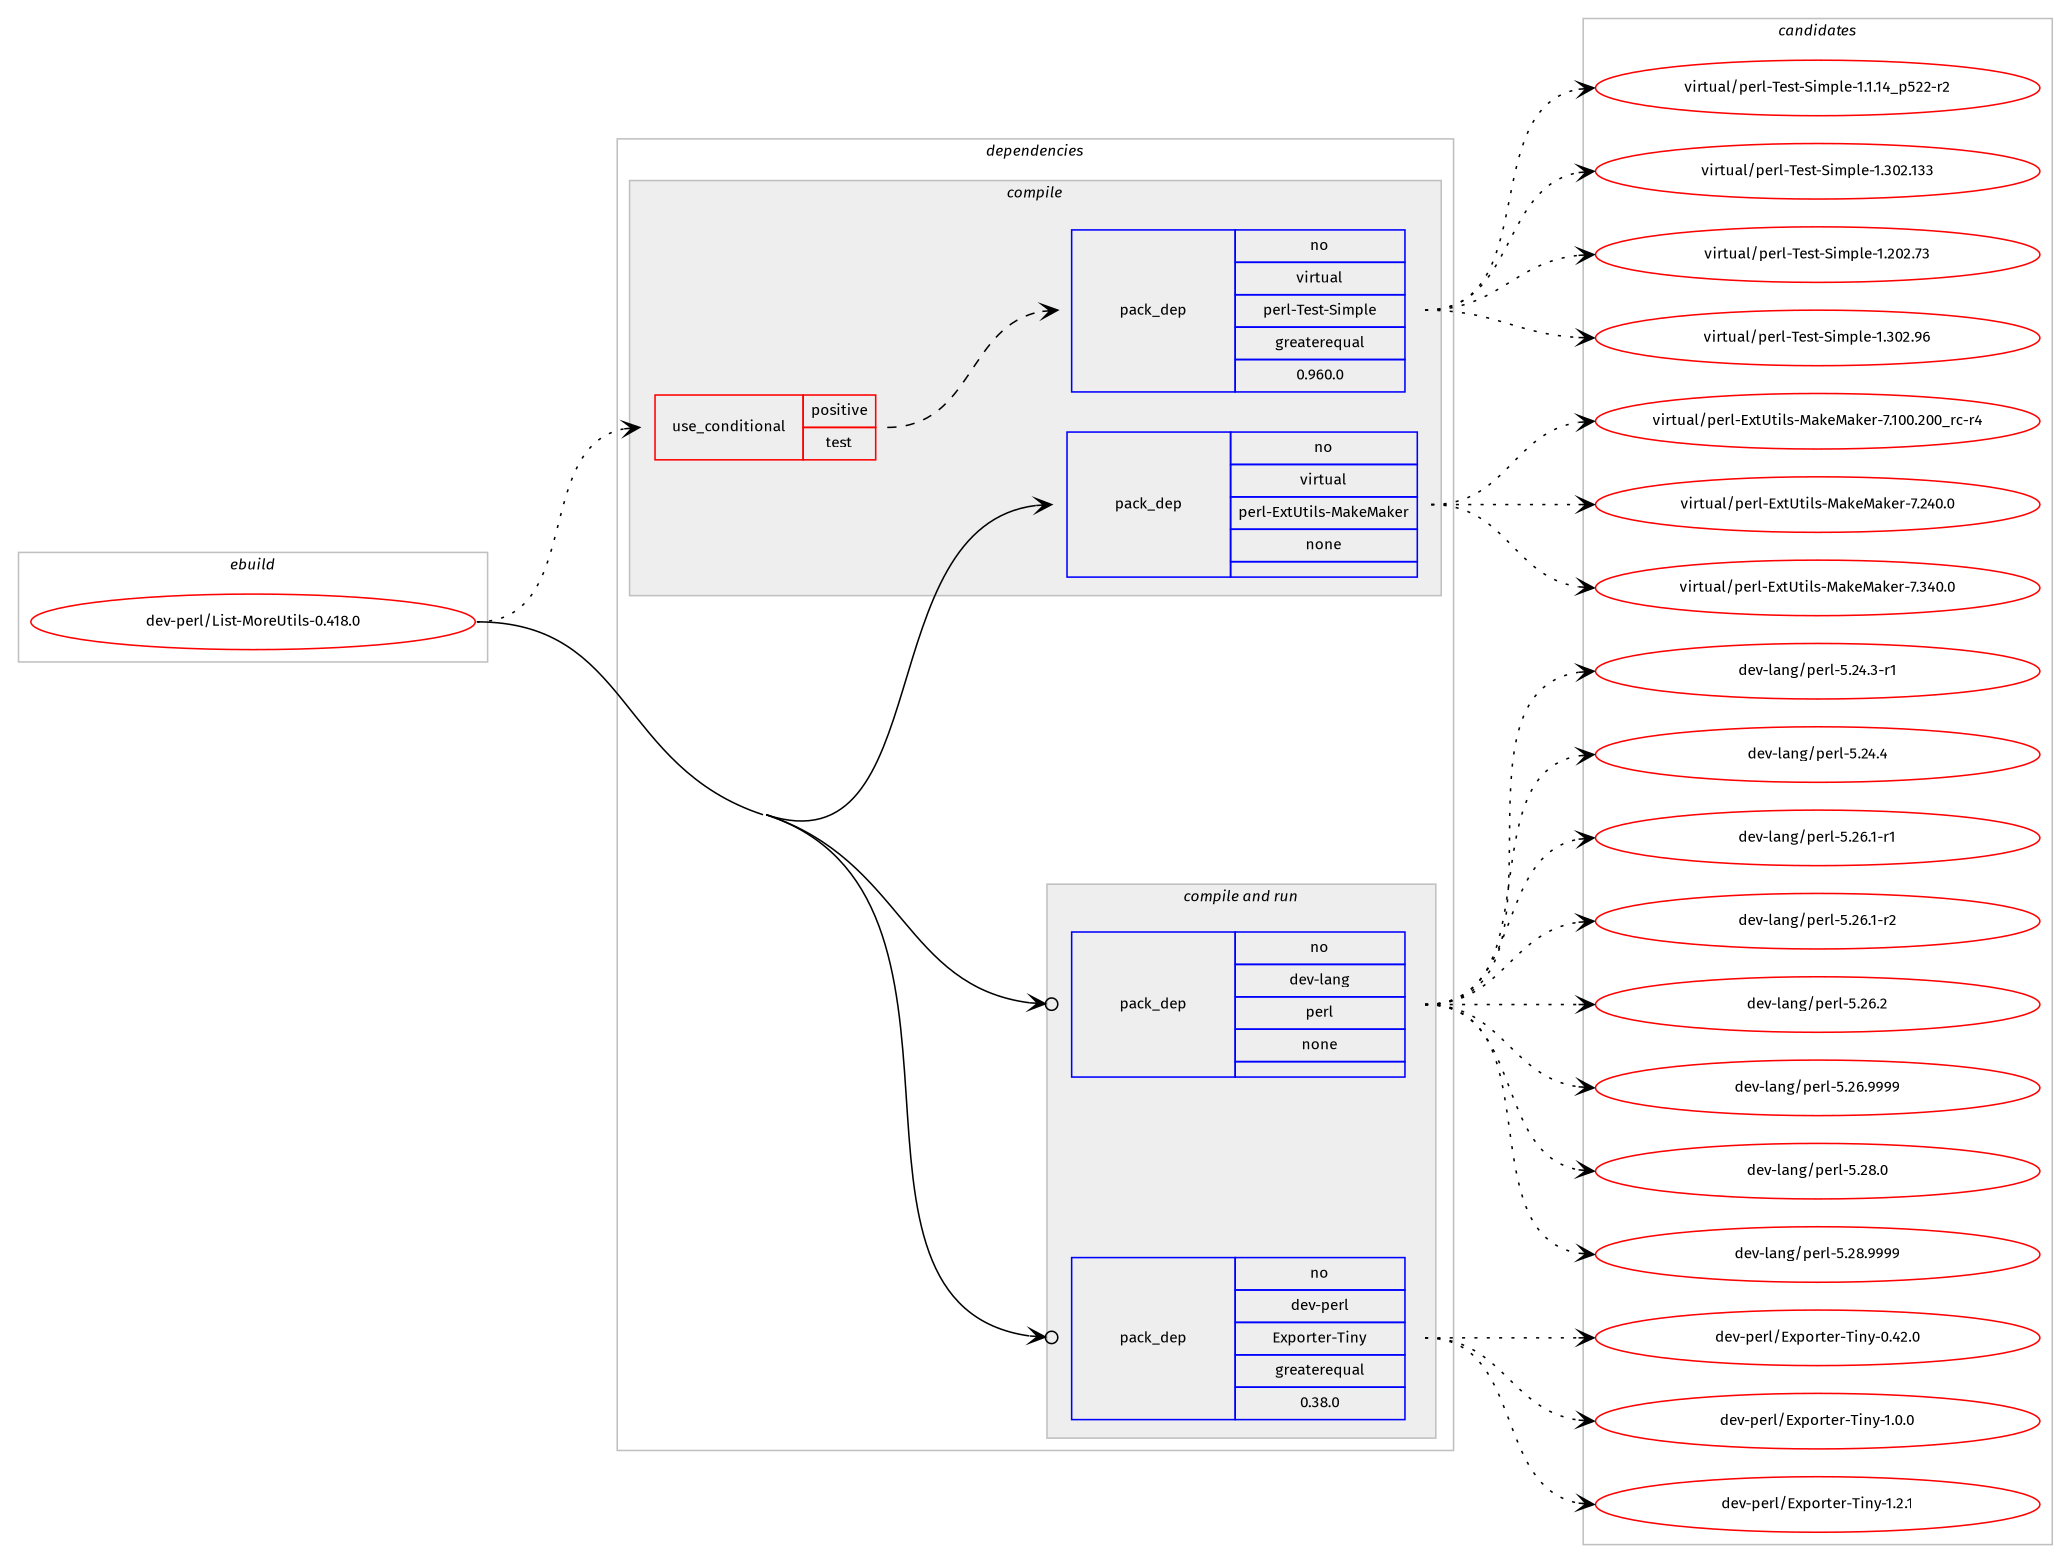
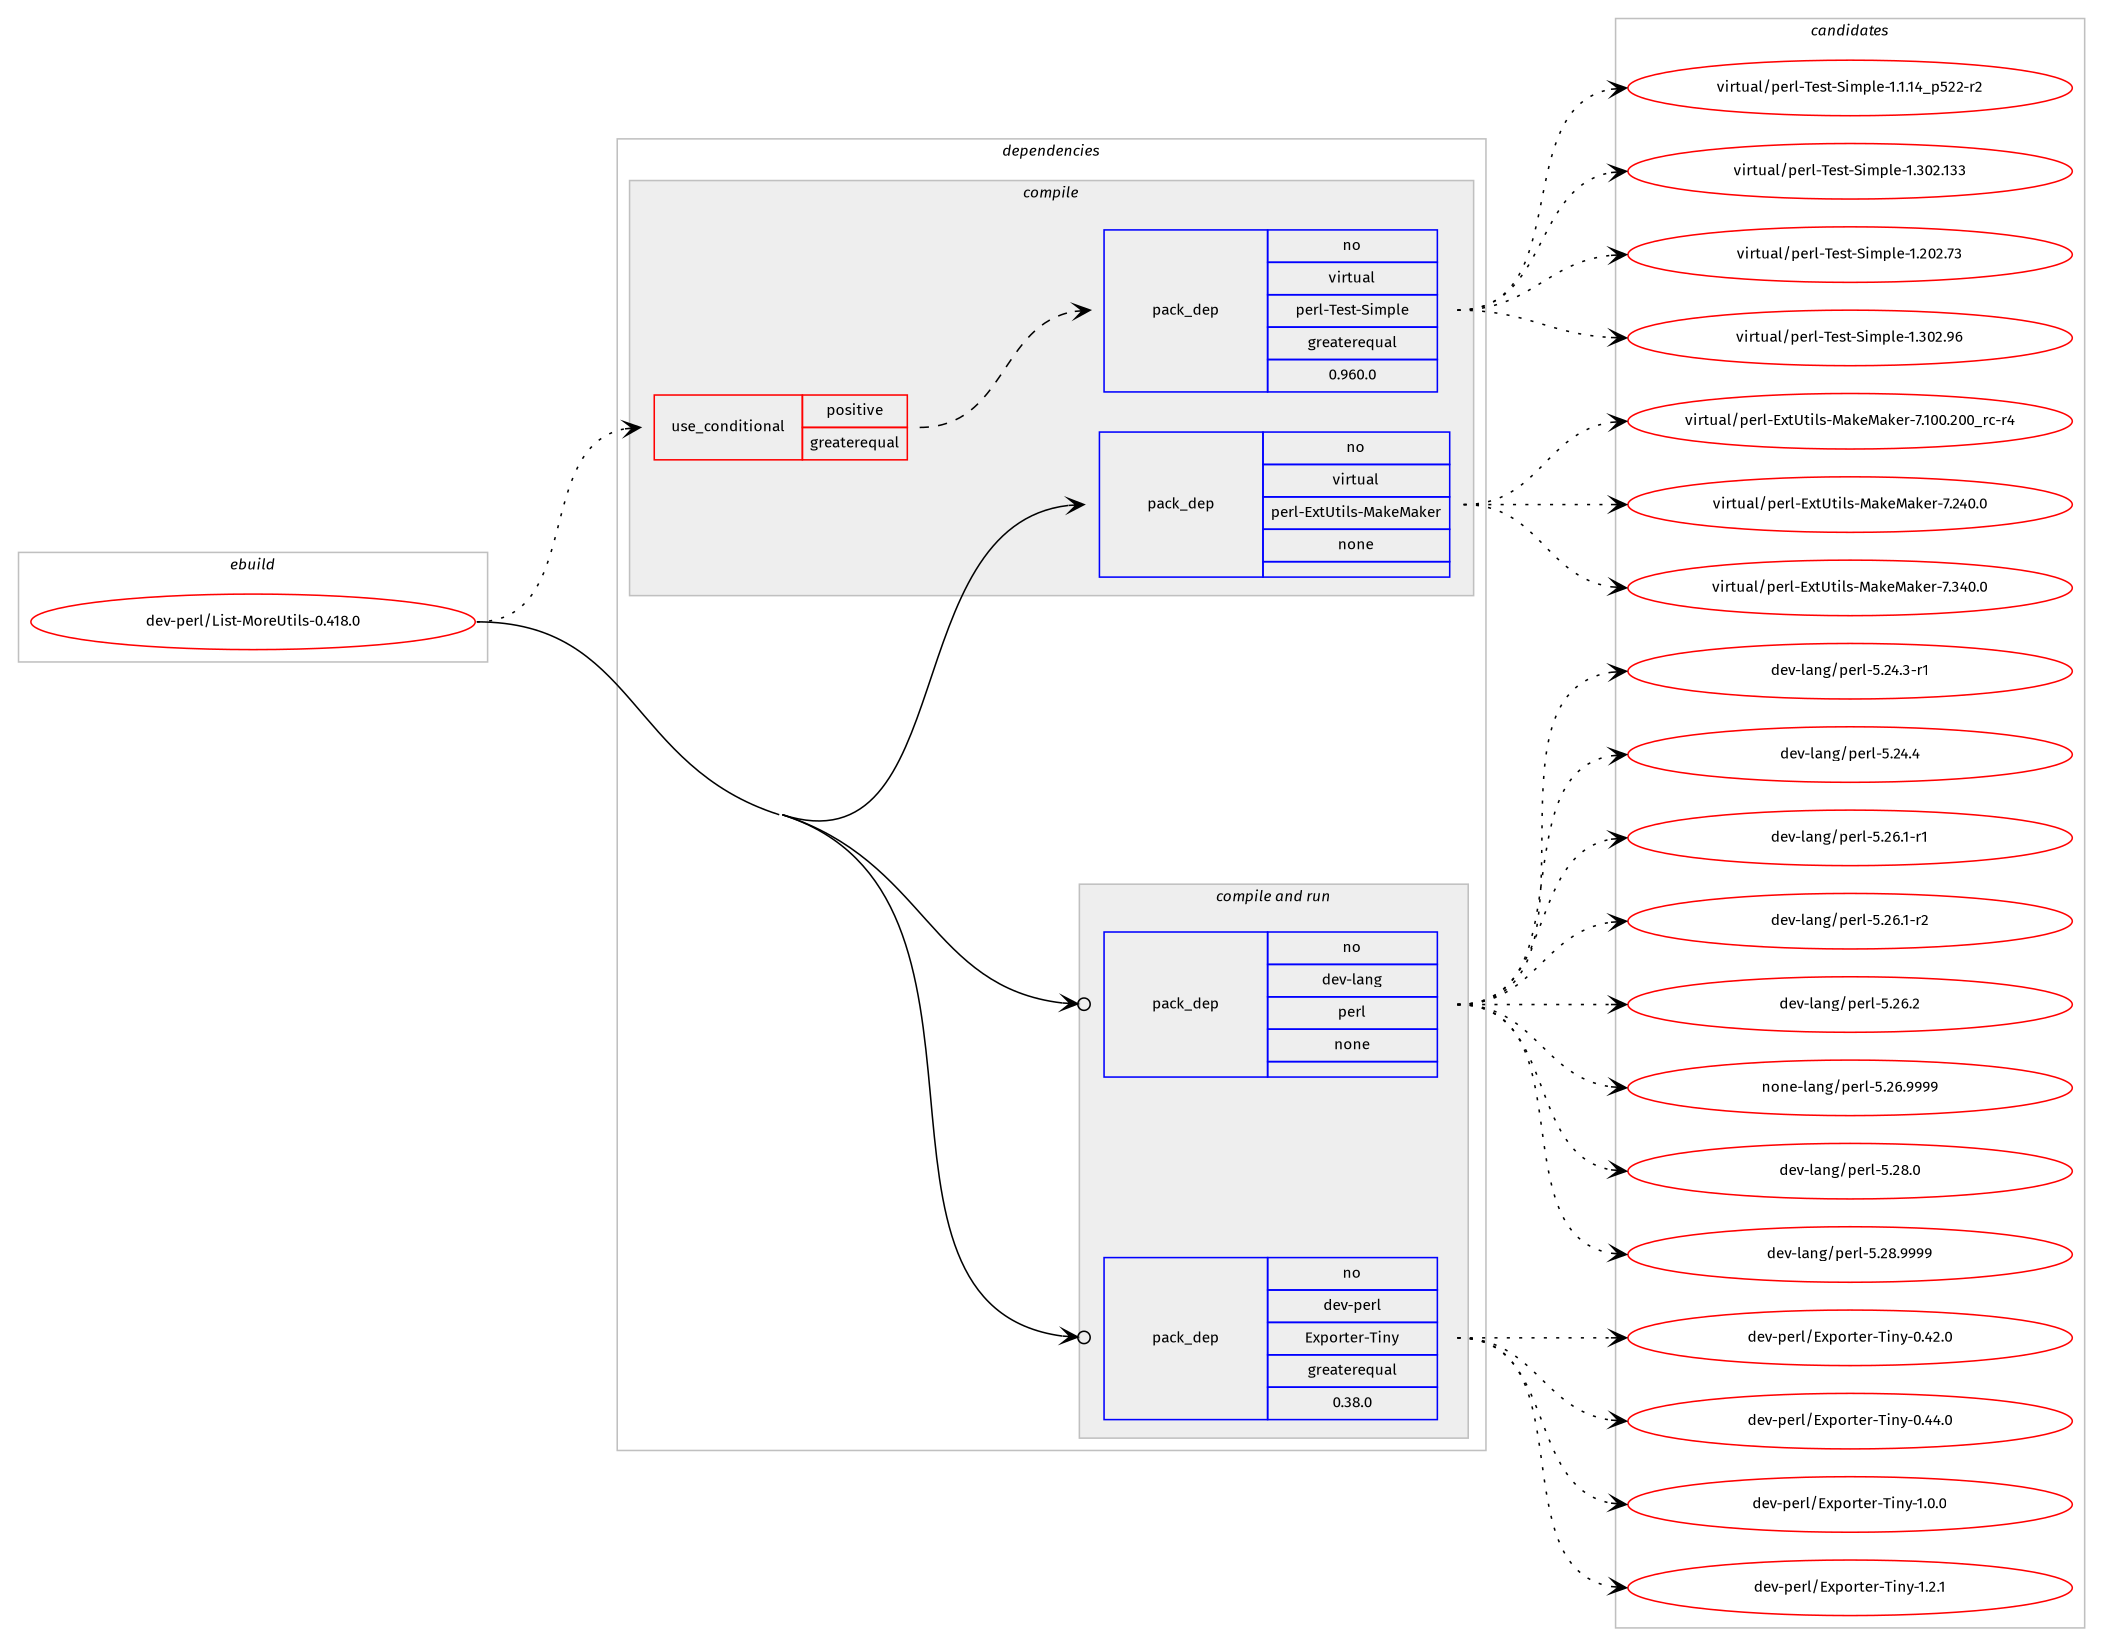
(839, 443) -> (855, 443)
(1818, 1088) -> (1850, 1088)
none -> (1850, 1421)
